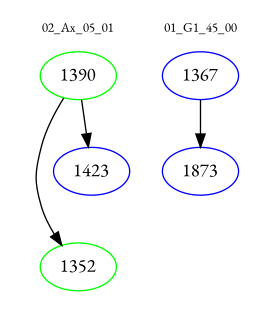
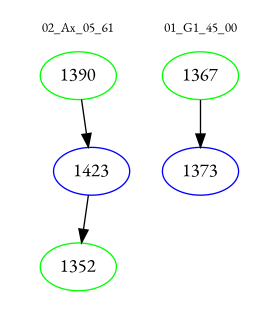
(78, 29) -> (78, 29)
(200, 76) -> (200, 76)
(37, 165) -> (86, 212)
(200, 171) -> (200, 171)
